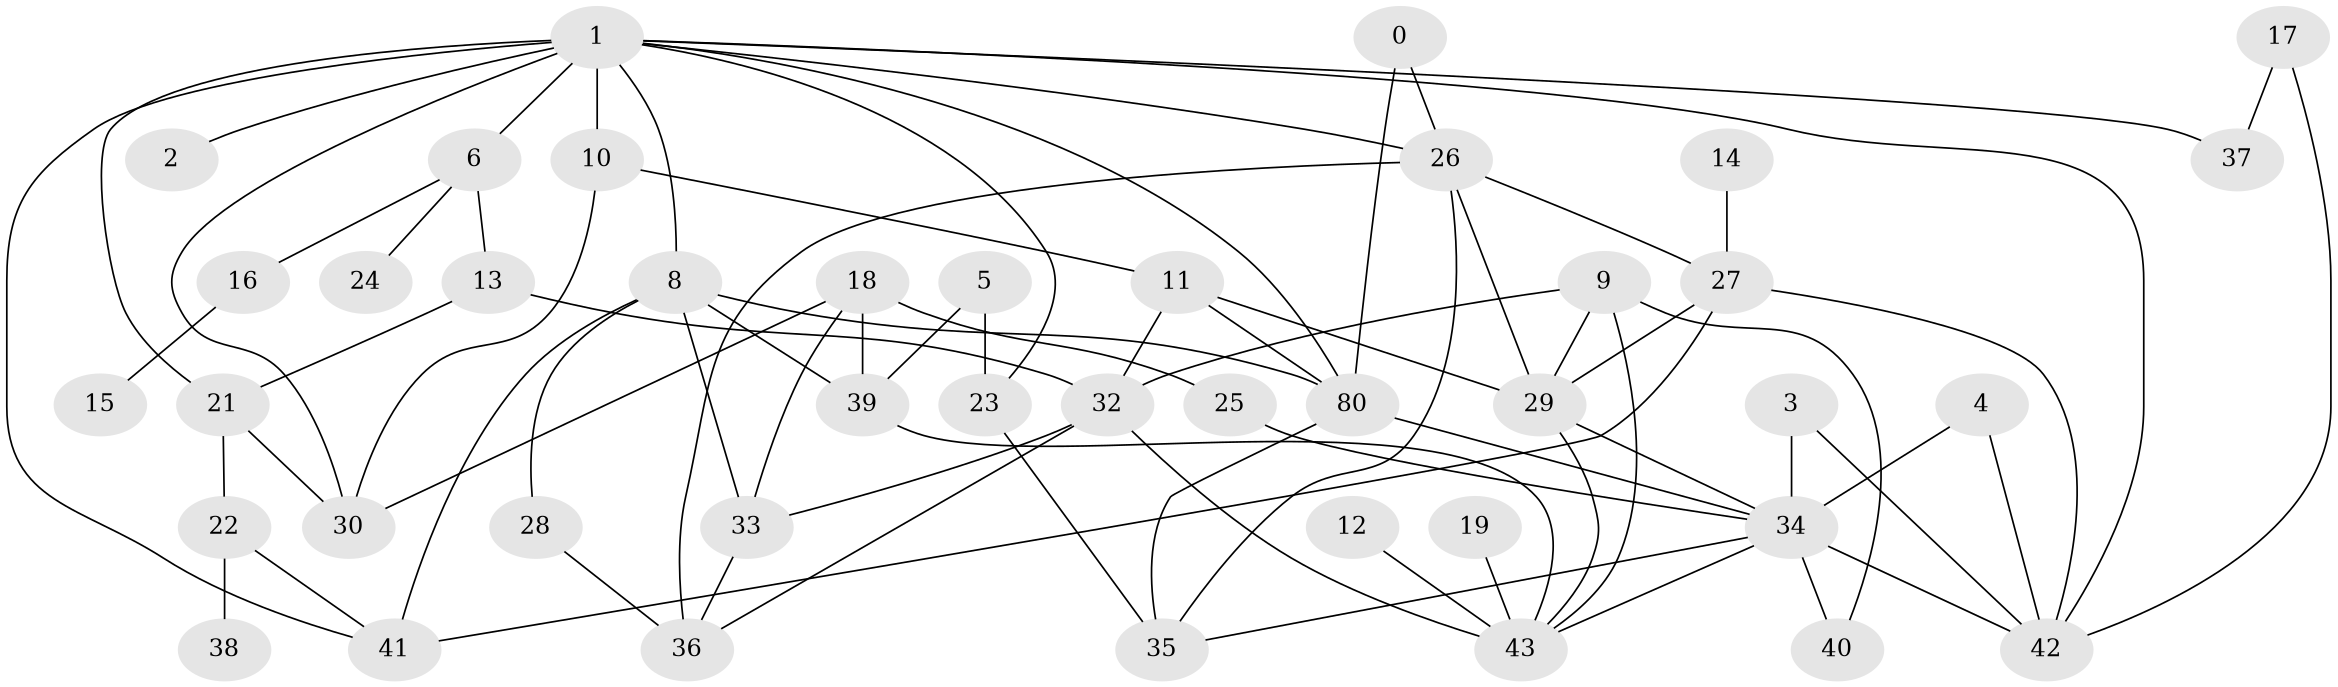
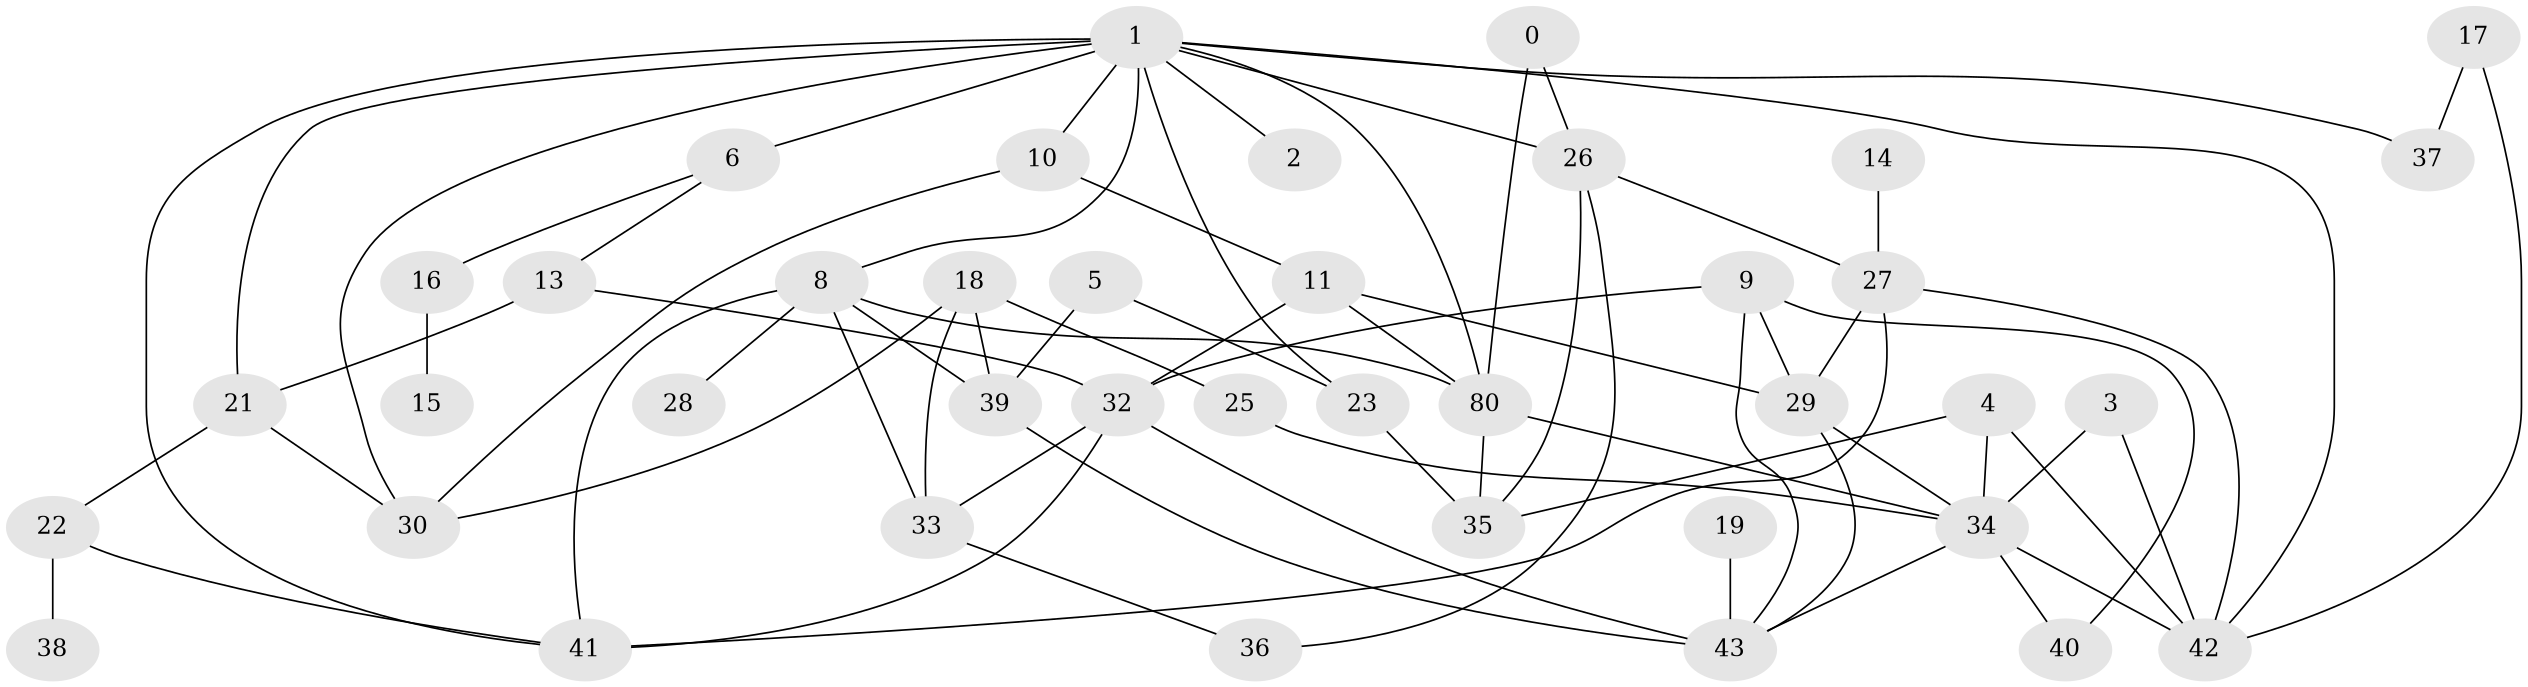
(366, 282) -> none
(1493, 282) -> none
(898, 527) -> (897, 600)
(1353, 527) -> none
(611, 589) -> none
(1477, 589) -> (1702, 474)
